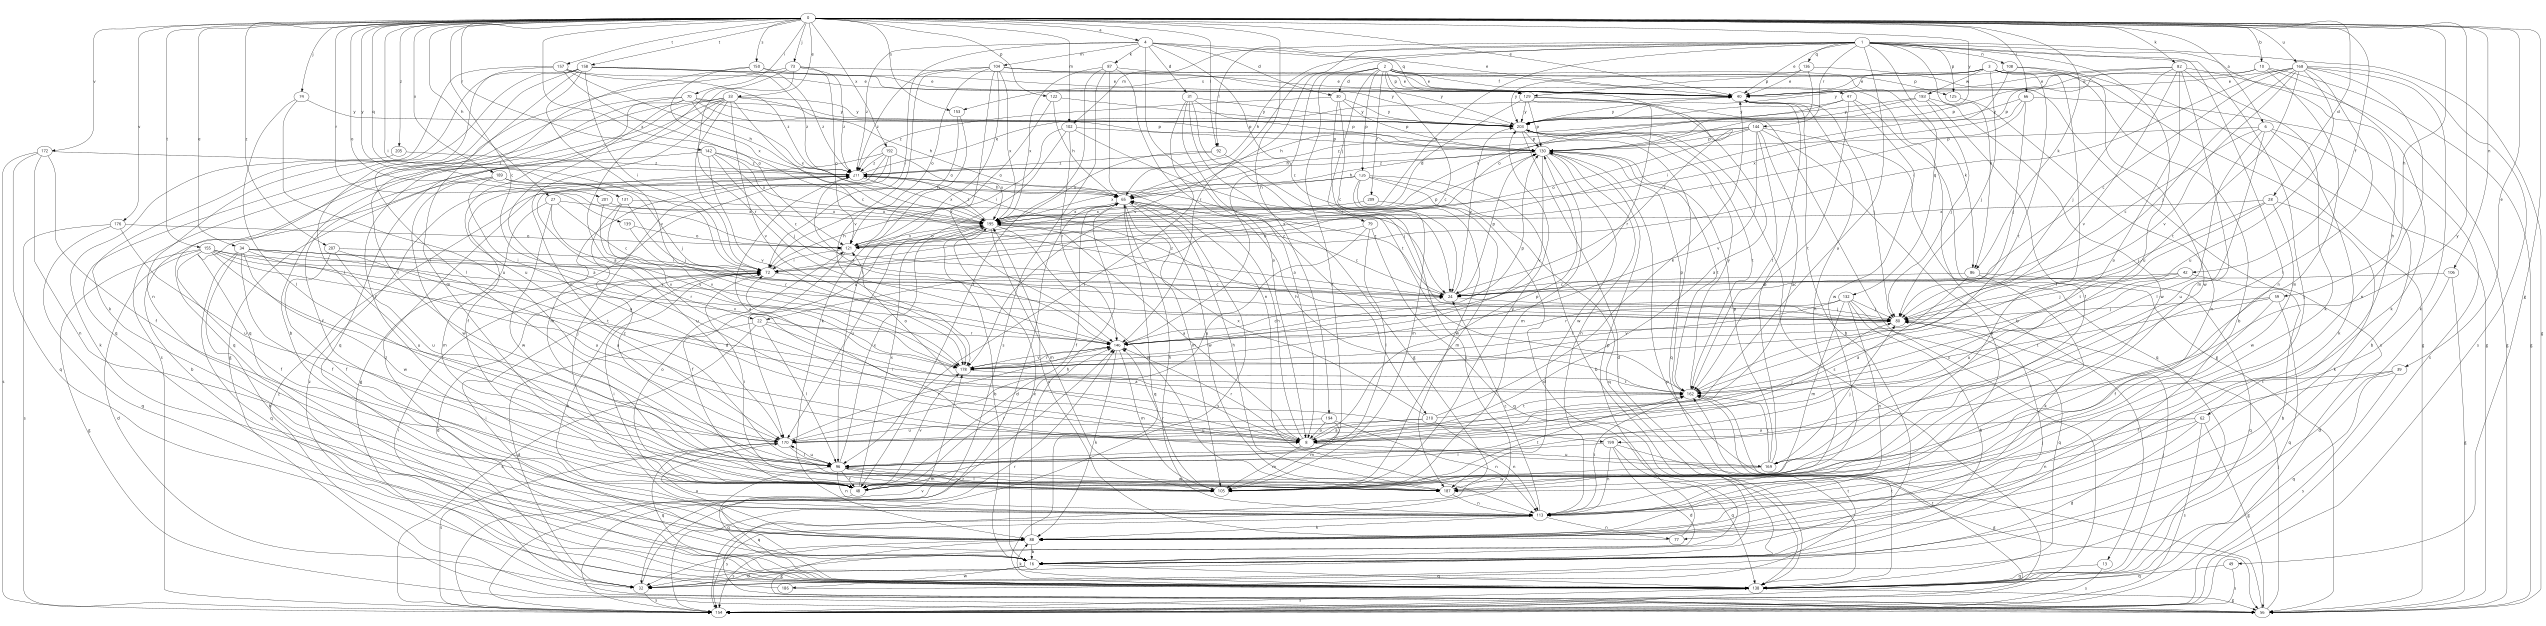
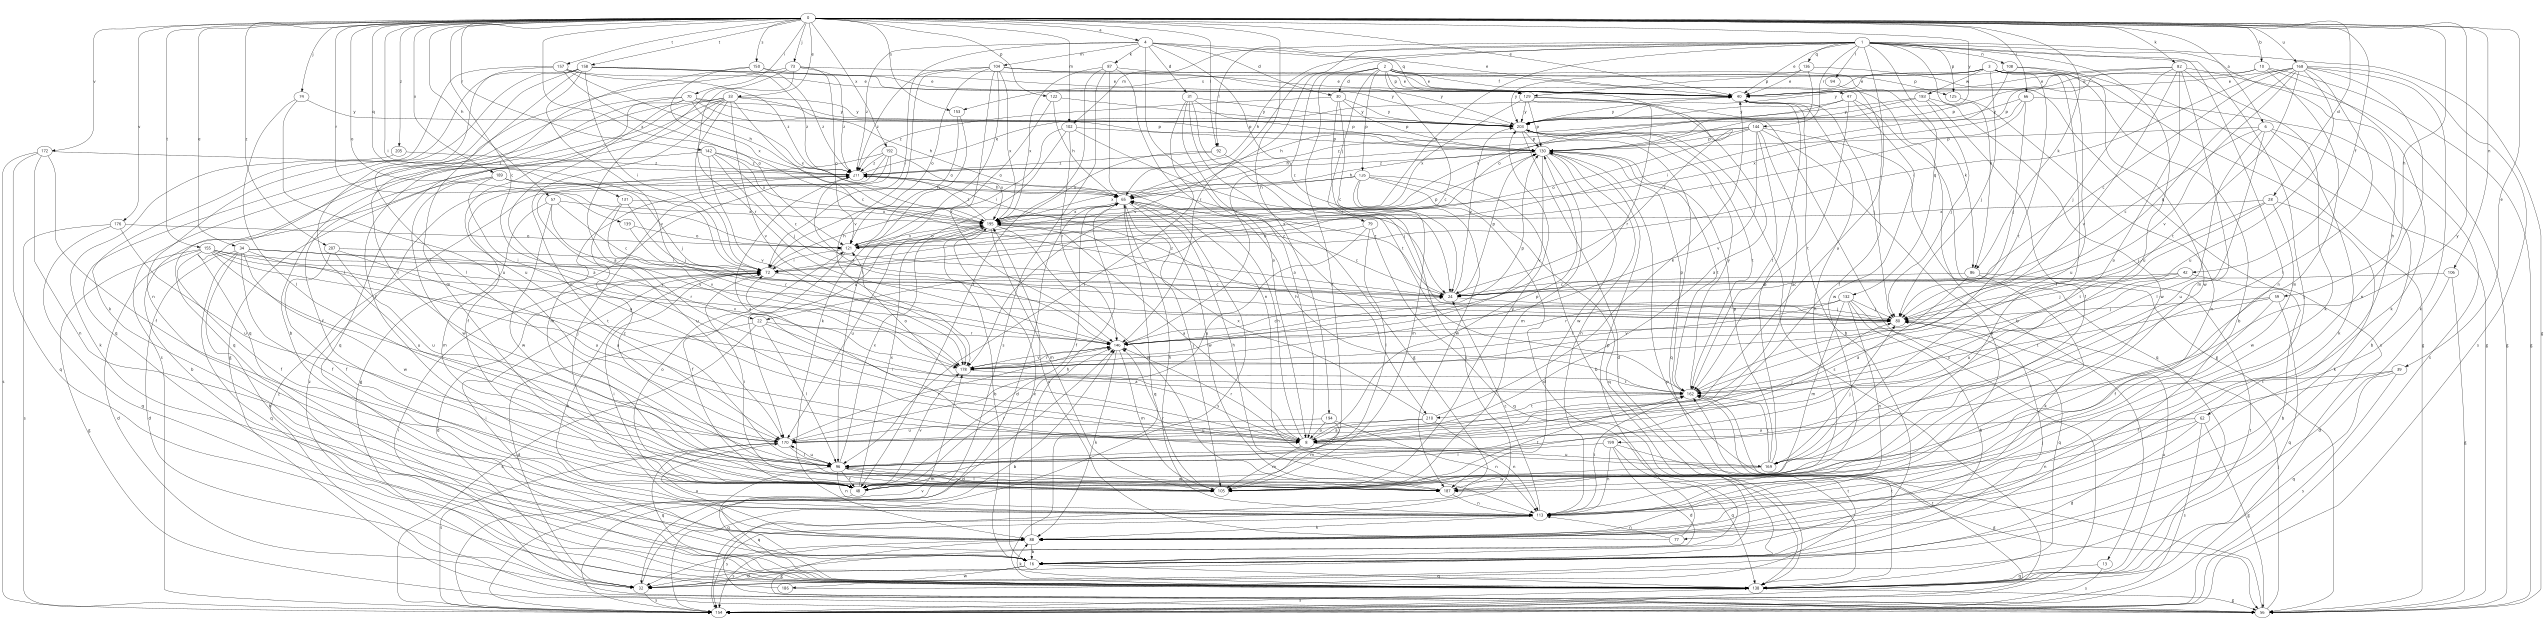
none -> (1833, 82)
(1422, 163) -> (1422, 163)
(924, 197) -> none
(553, 200) -> (553, 200)
(605, 200) -> none
(1371, 200) -> none
(2163, 200) -> (2163, 200)
none -> (2032, 285)
(1194, 346) -> (1194, 346)
(919, 382) -> (271, 502)
(409, 397) -> none
(1557, 399) -> (1560, 399)
(2251, 431) -> (2251, 431)
(2164, 455) -> (2164, 455)
(1015, 467) -> (1015, 467)
(964, 479) -> (964, 479)
(1597, 528) -> (1610, 526)
(2231, 564) -> none
